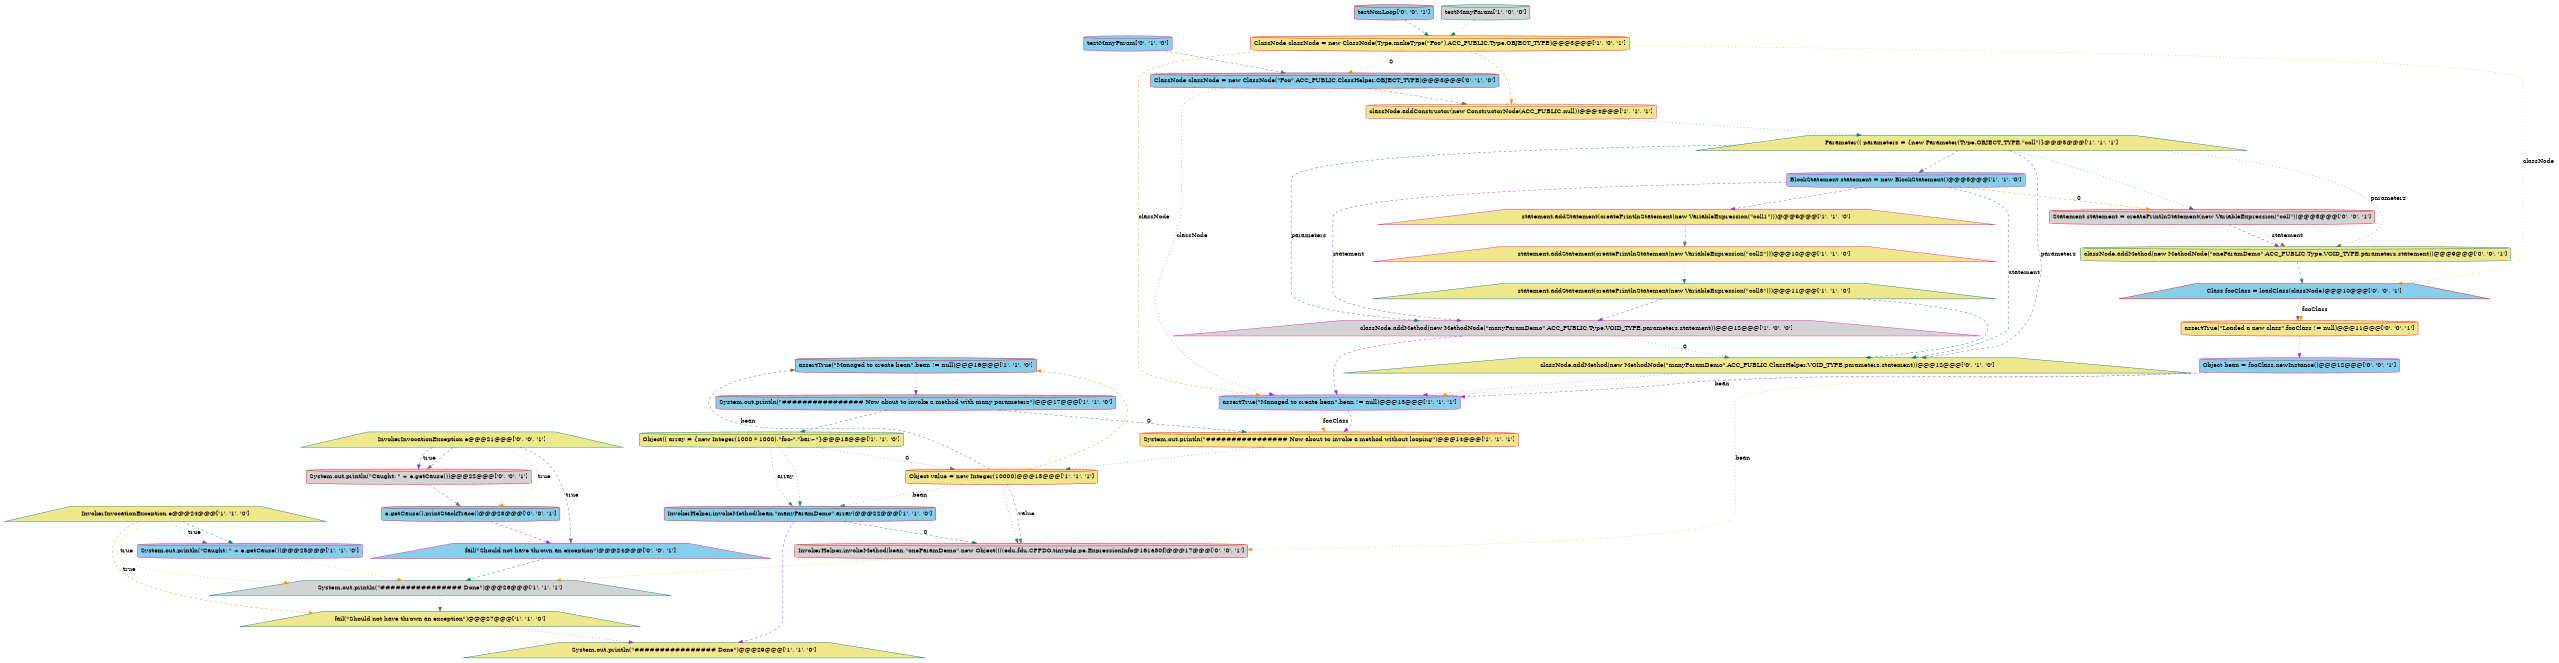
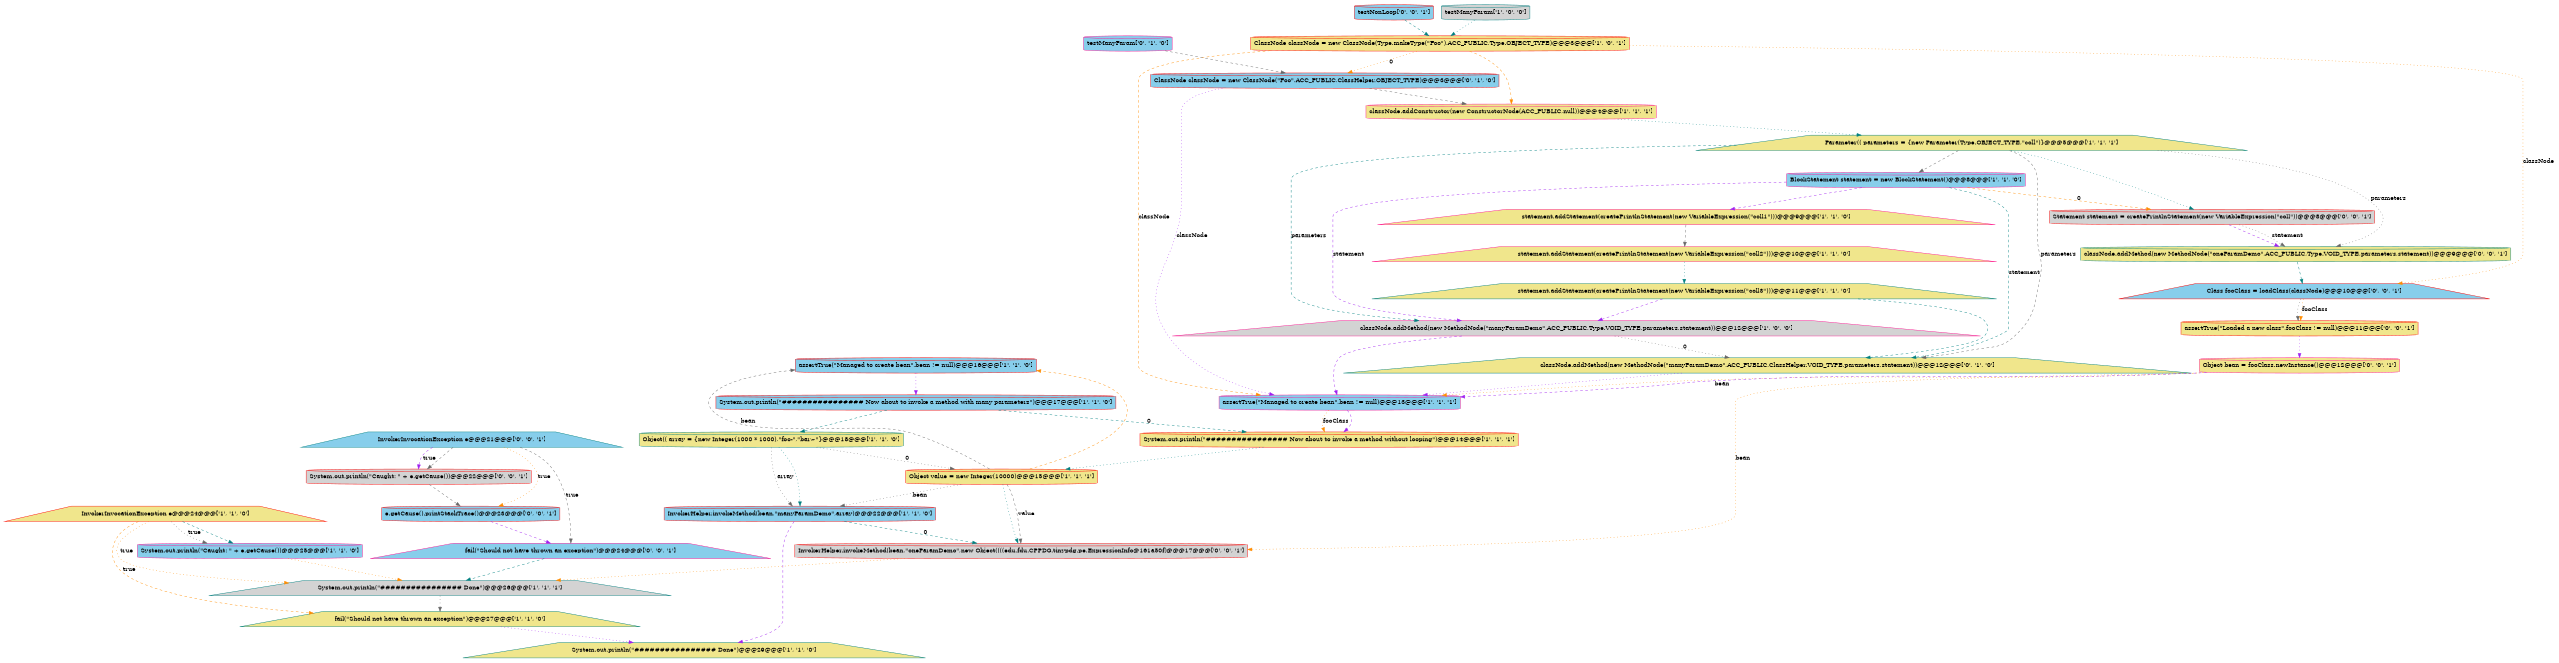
(2300, 365) -> (2300, 365)
(462, 440) -> (462, 440)
(165, 514) -> (165, 514)
